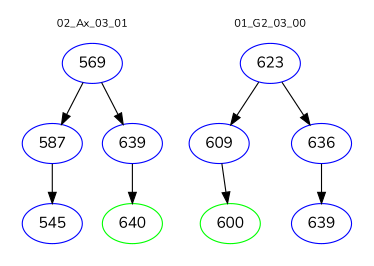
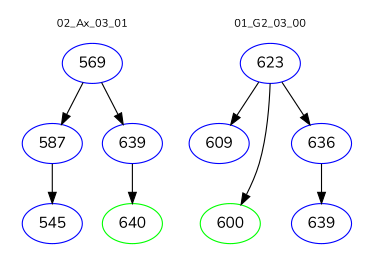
(224, 178) -> (264, 140)
